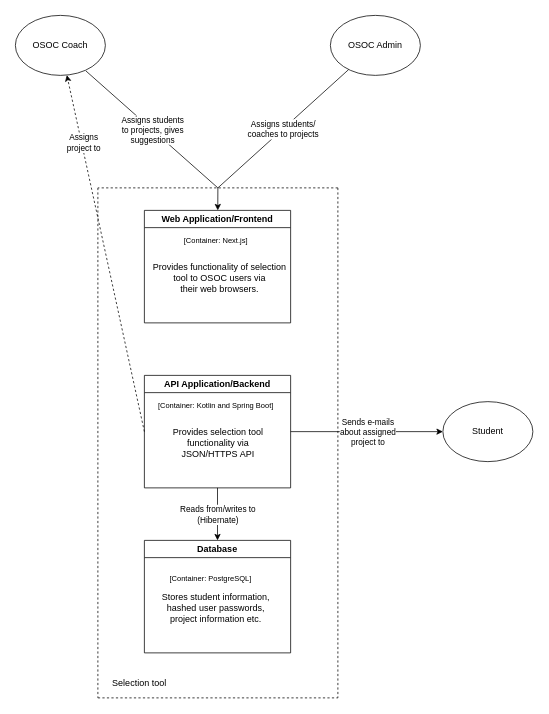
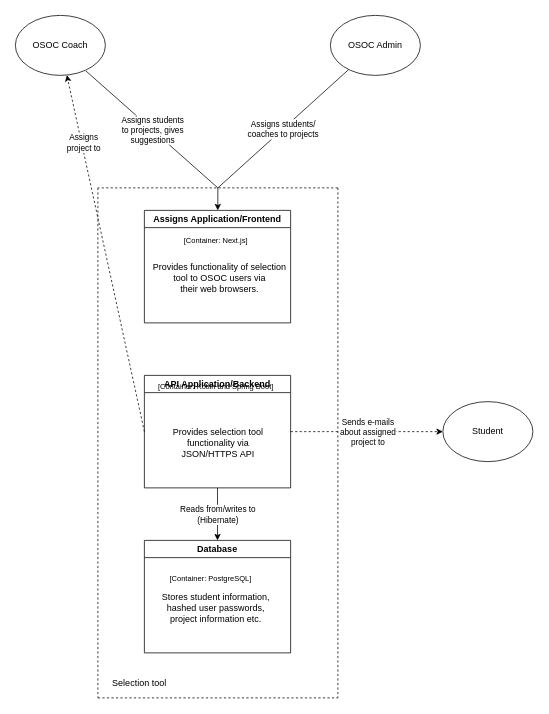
(217, 219) -> (217, 219)
(216, 405) -> (216, 387)
(316, 432) -> (316, 432)
